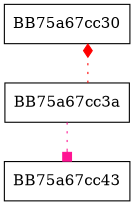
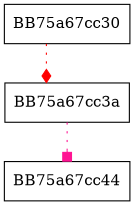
(88, 70) -> (46, 57)
(67, 181) -> (67, 181)
